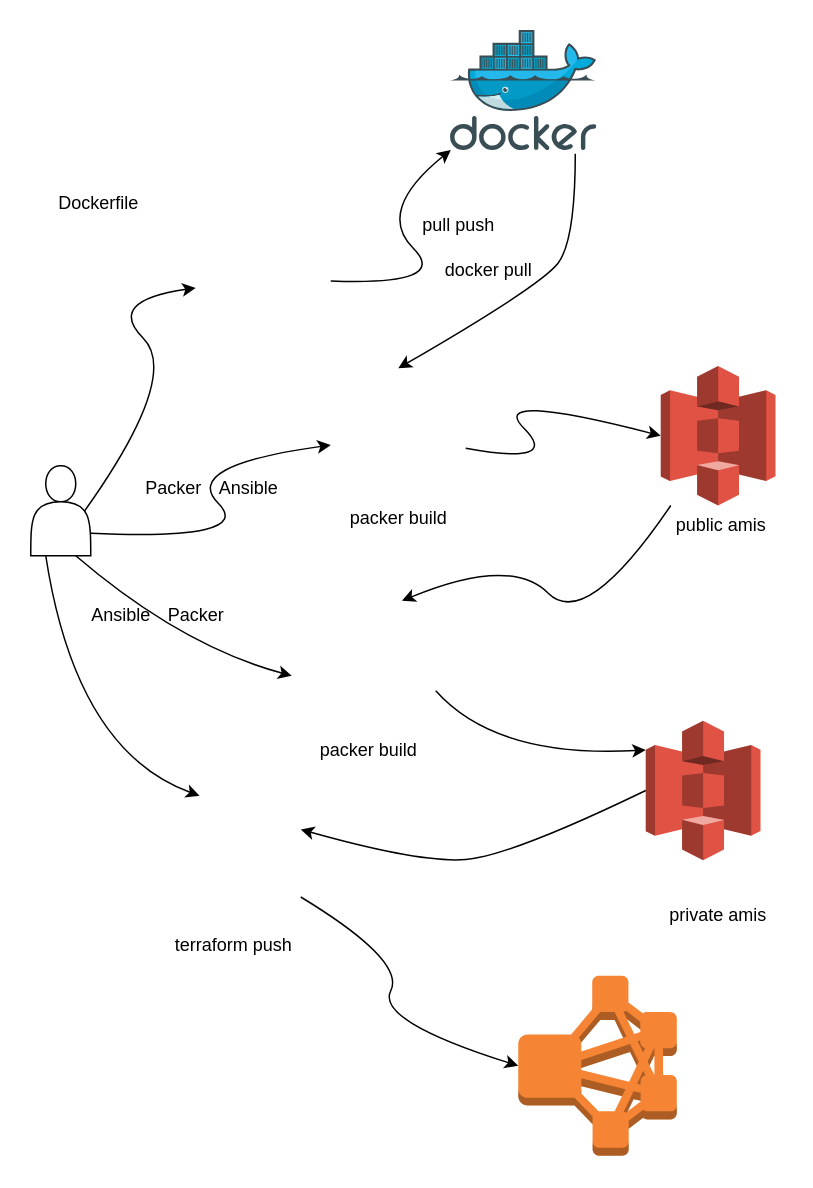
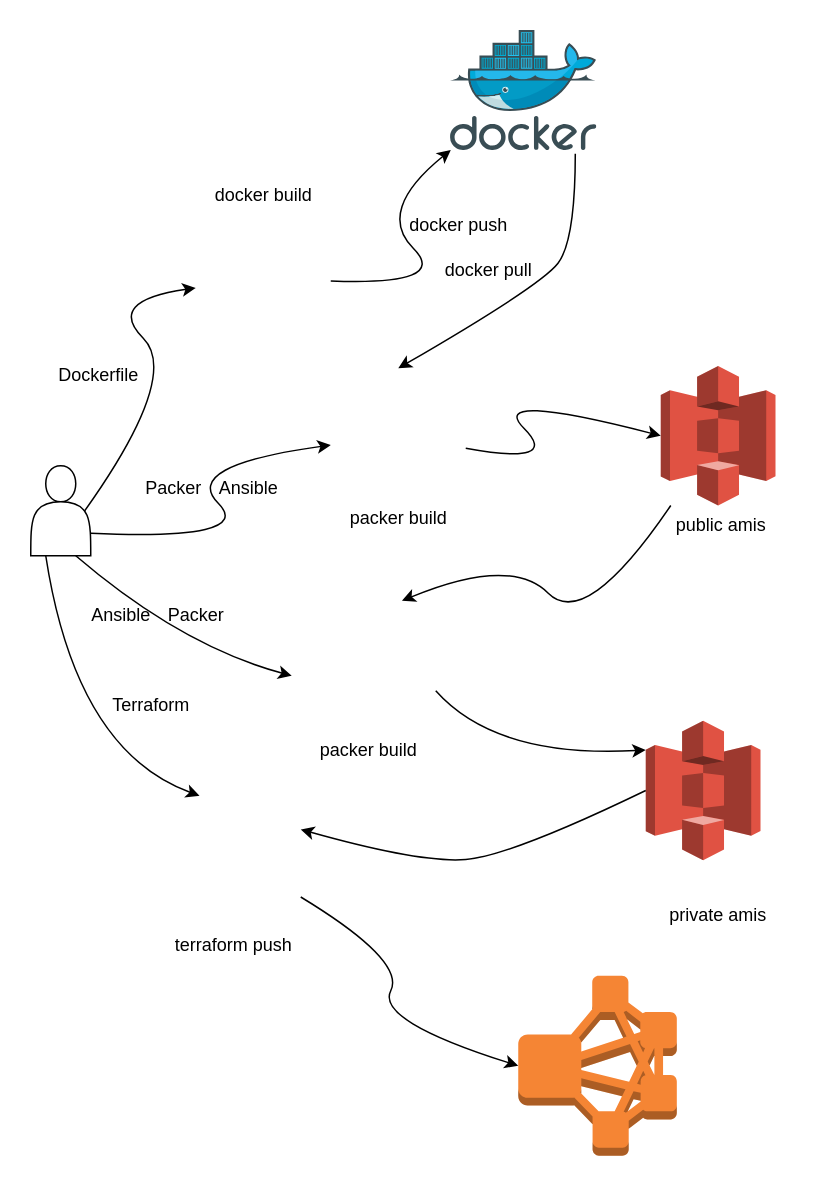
none -> (263, 196)
(98, 203) -> (98, 376)
(459, 226) -> (459, 226)
none -> (151, 706)
